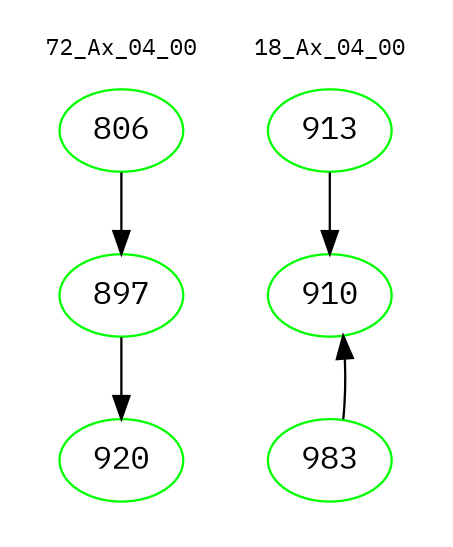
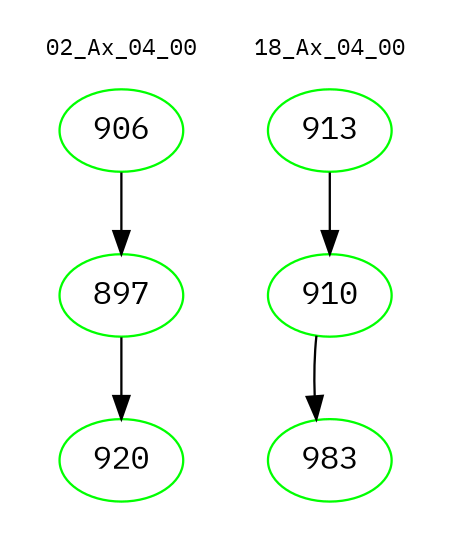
(123, 49) -> (123, 49)
(121, 131) -> (121, 131)
(345, 389) -> (315, 366)
